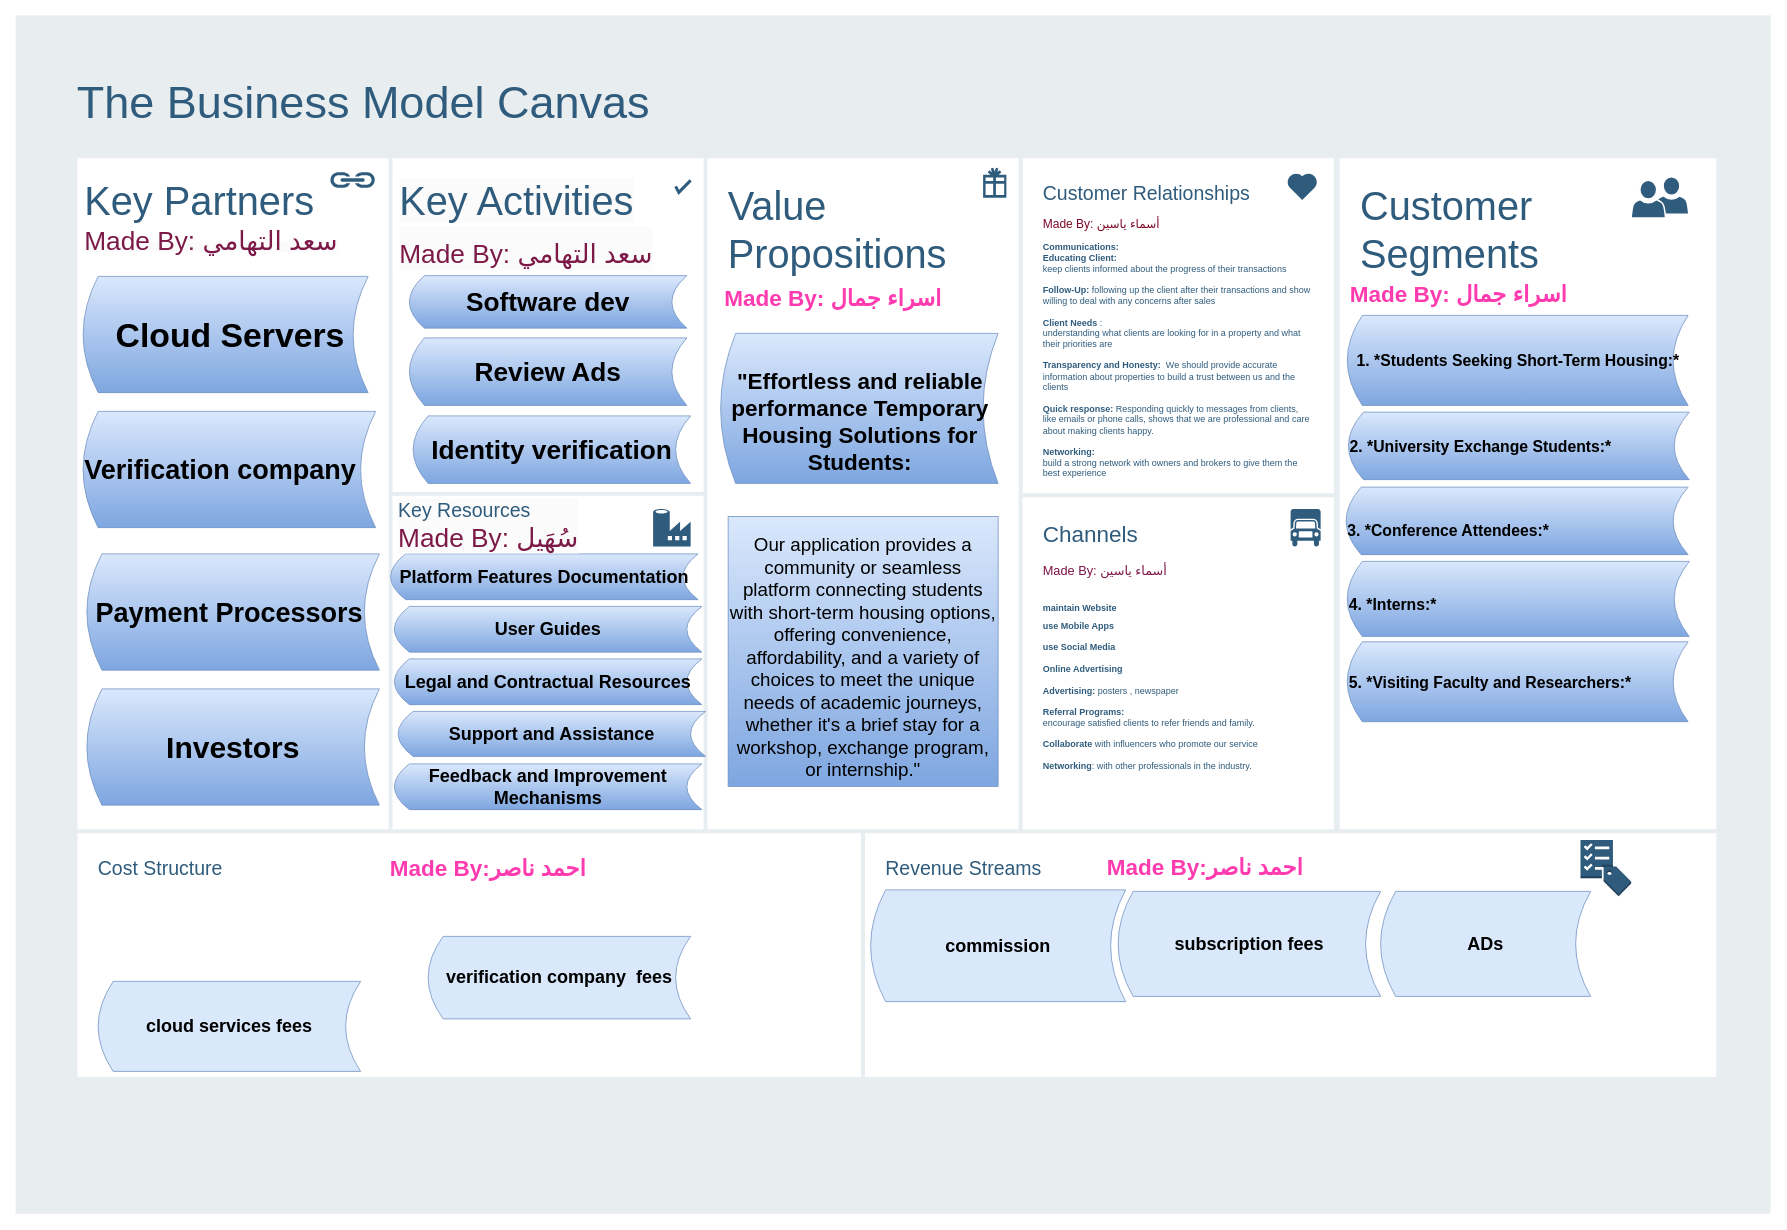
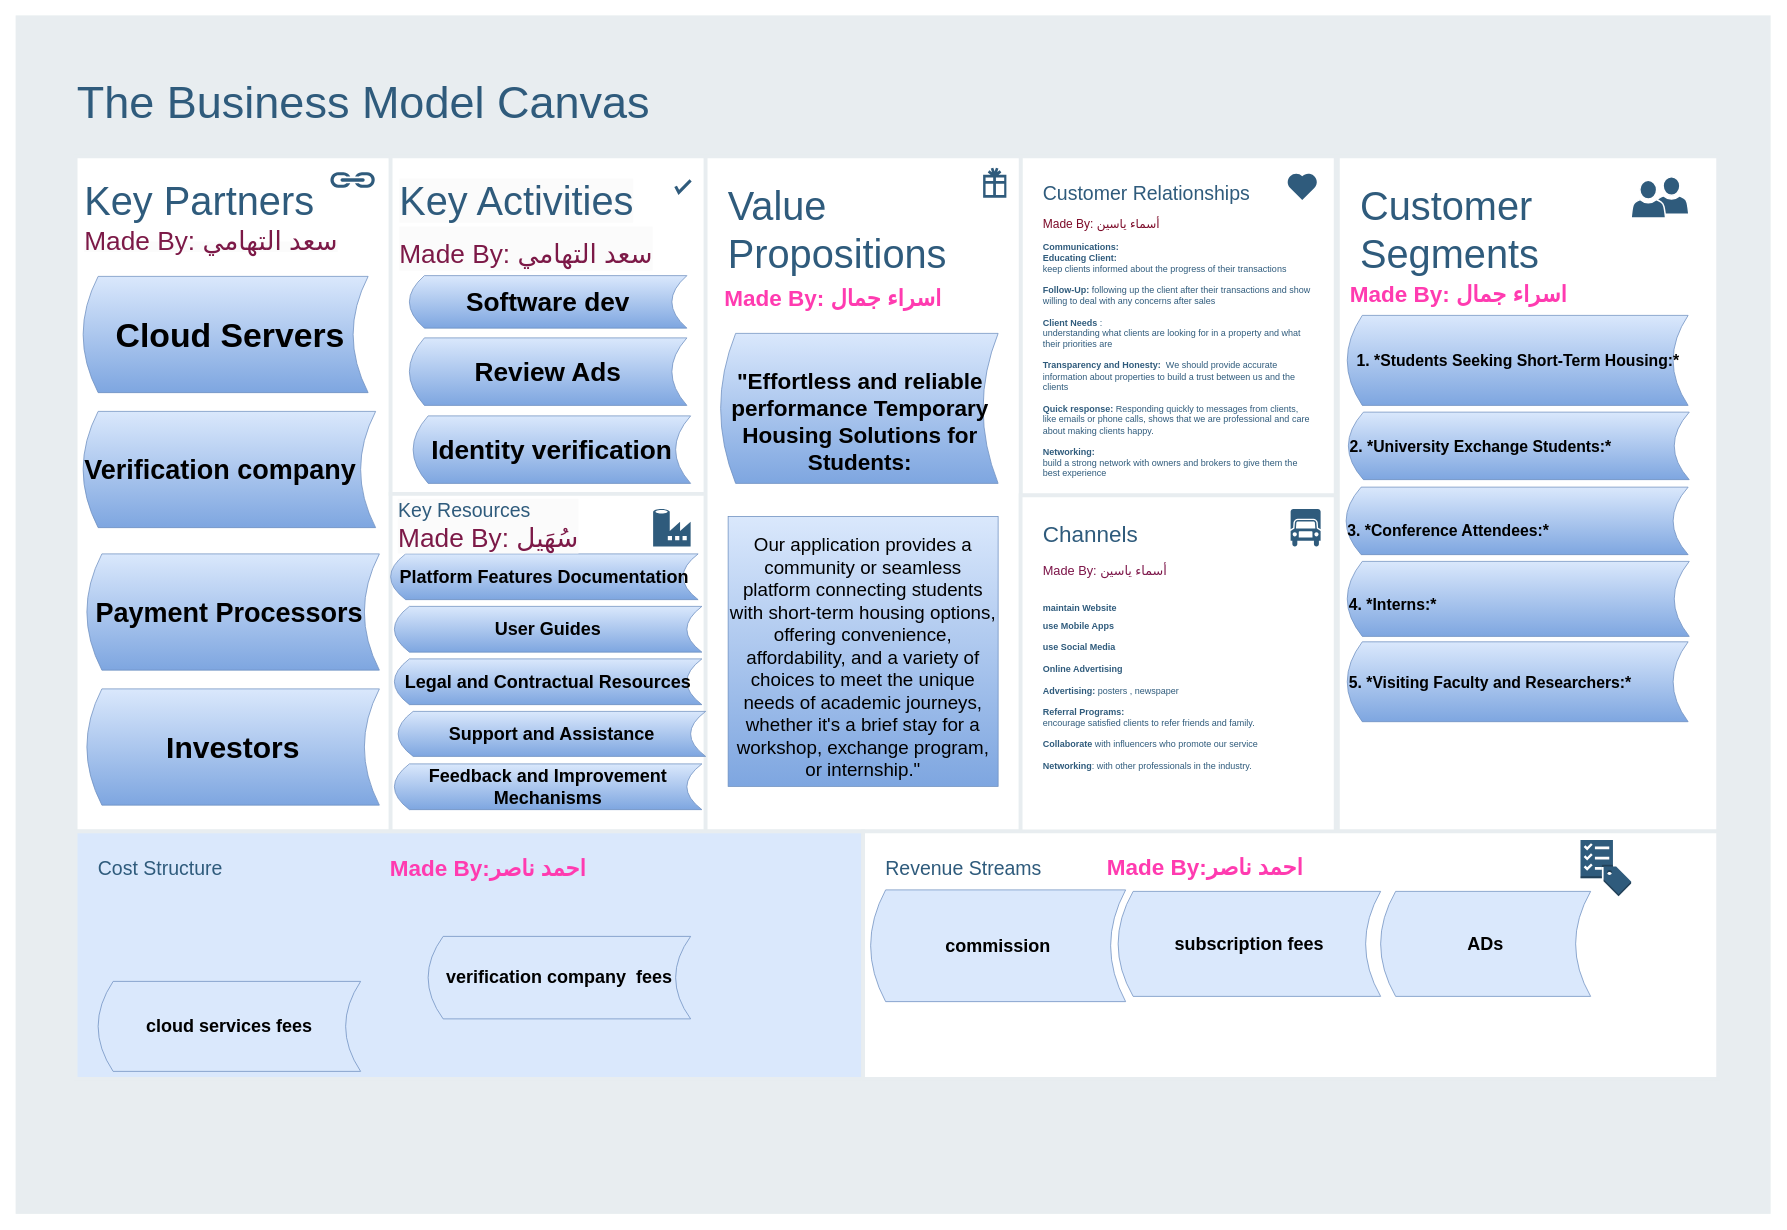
(132, 863) -> (132, 863)
